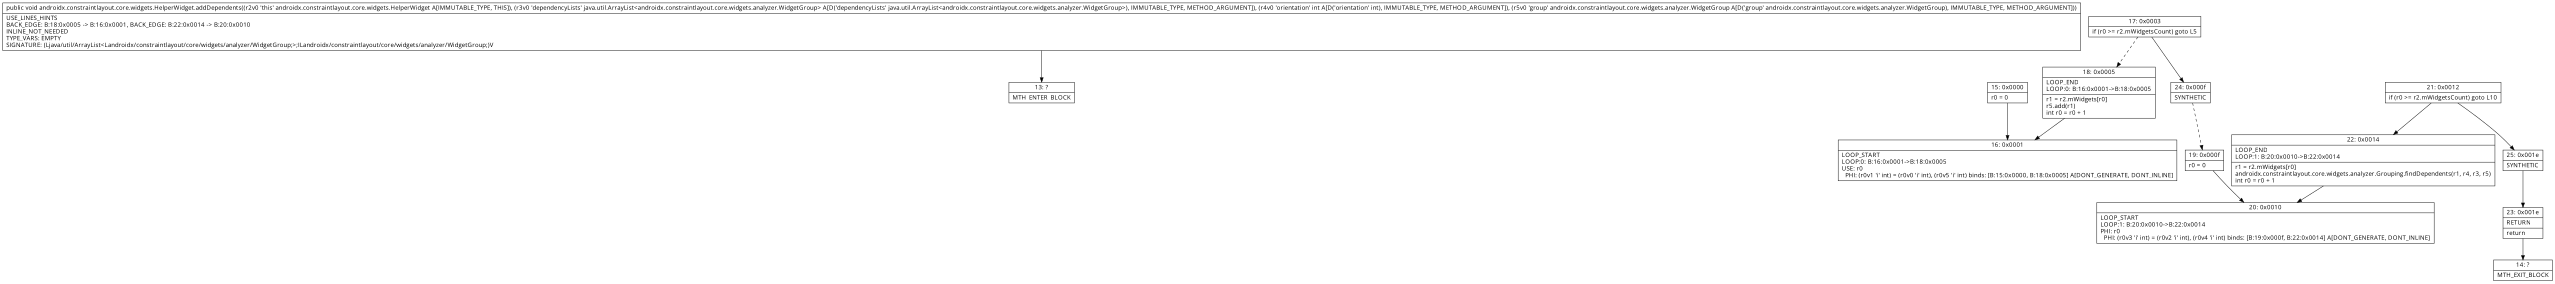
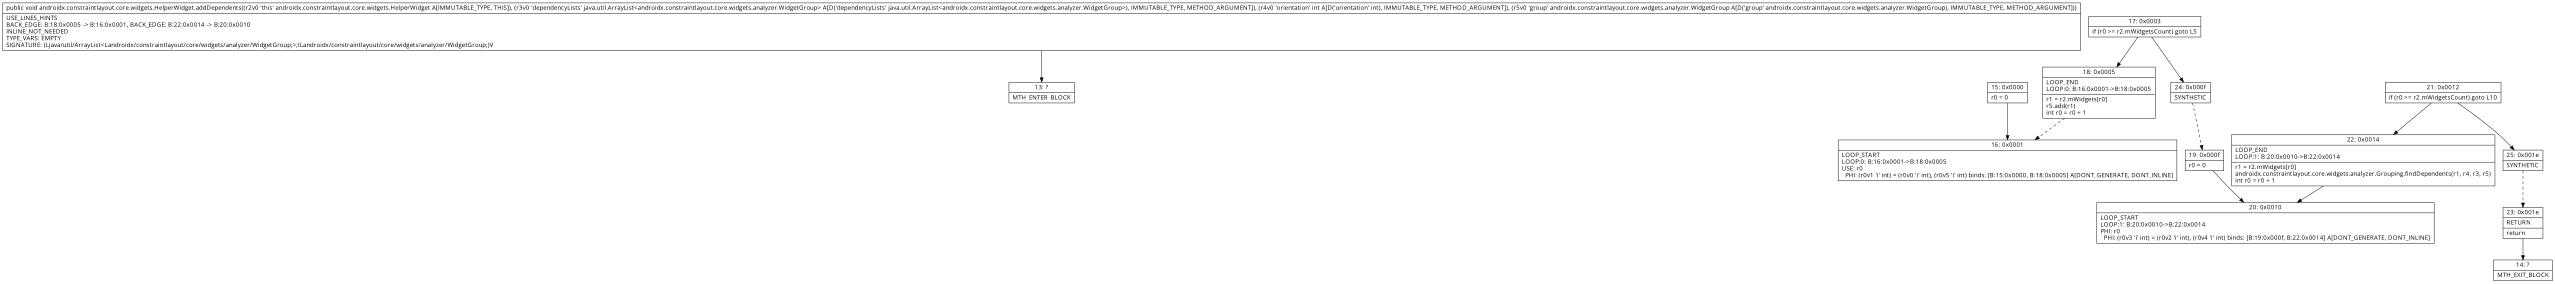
(2129, 50) -> (2129, 50)
(2052, 128) -> (2052, 128)
(2523, 187) -> (2523, 187)
